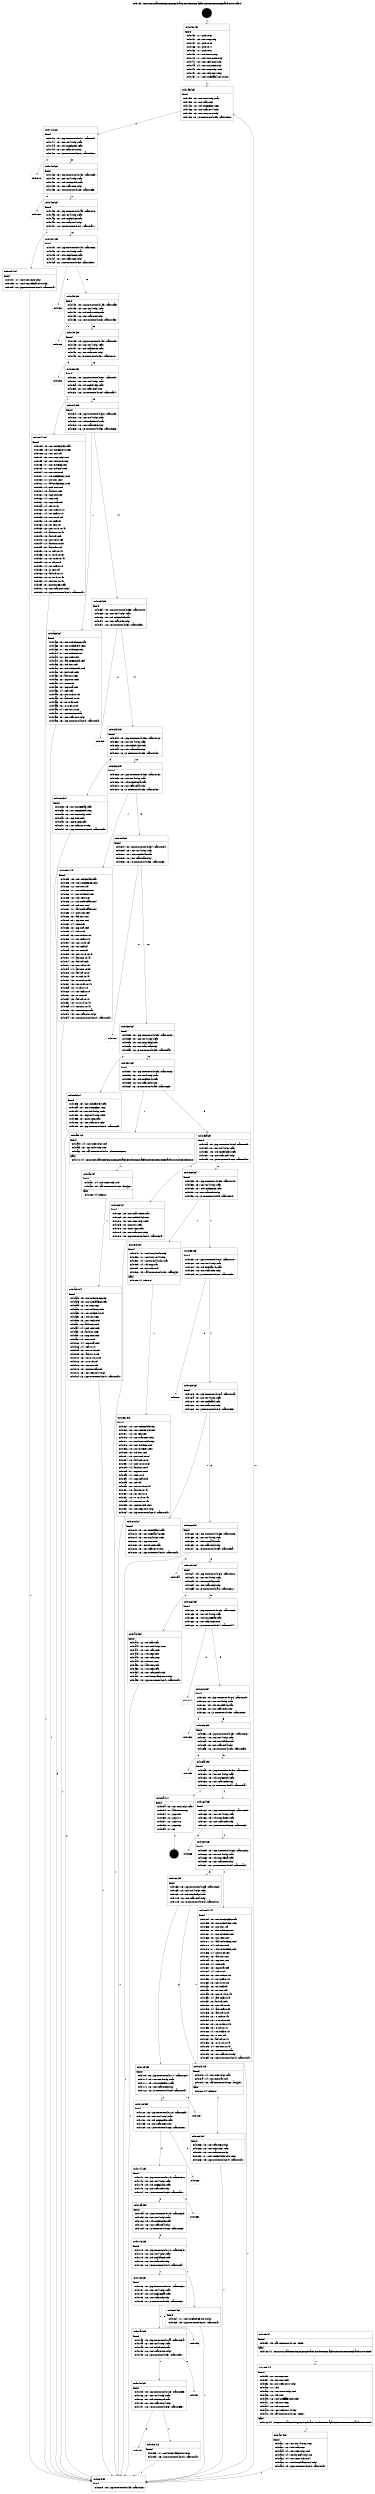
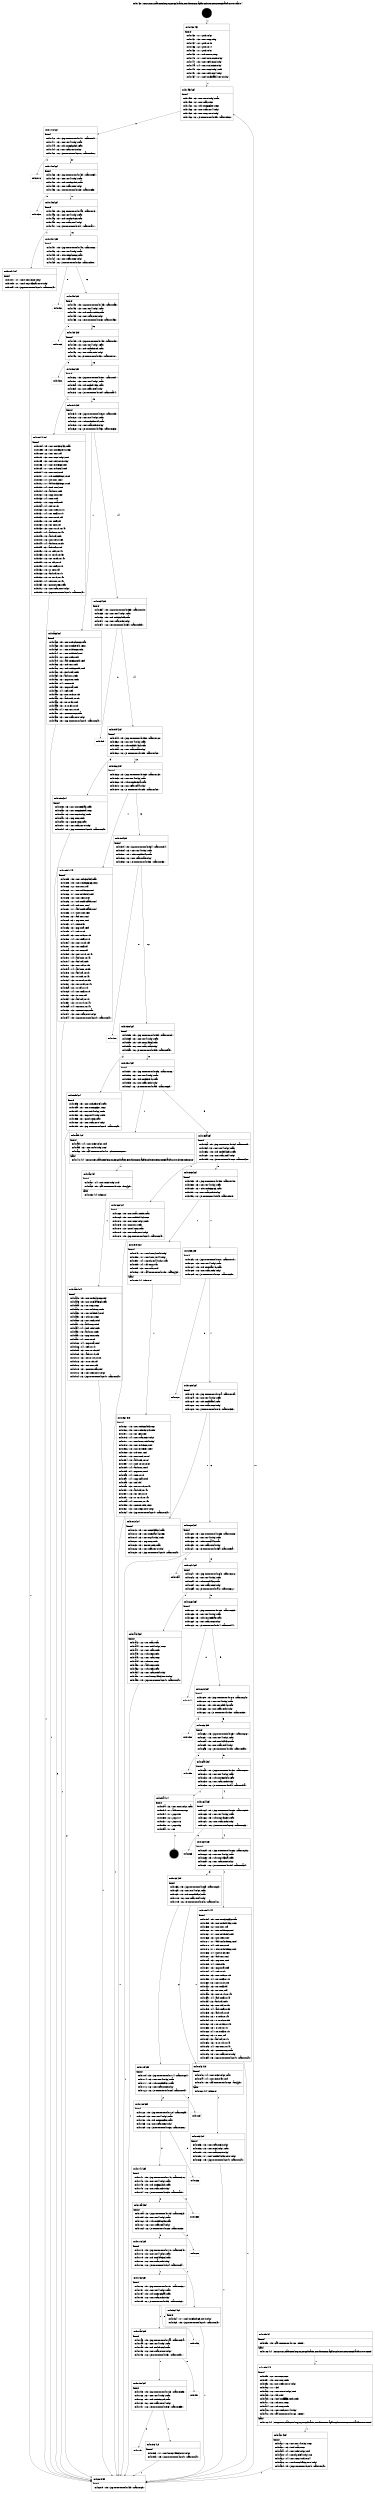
none -> (194, 2254)
